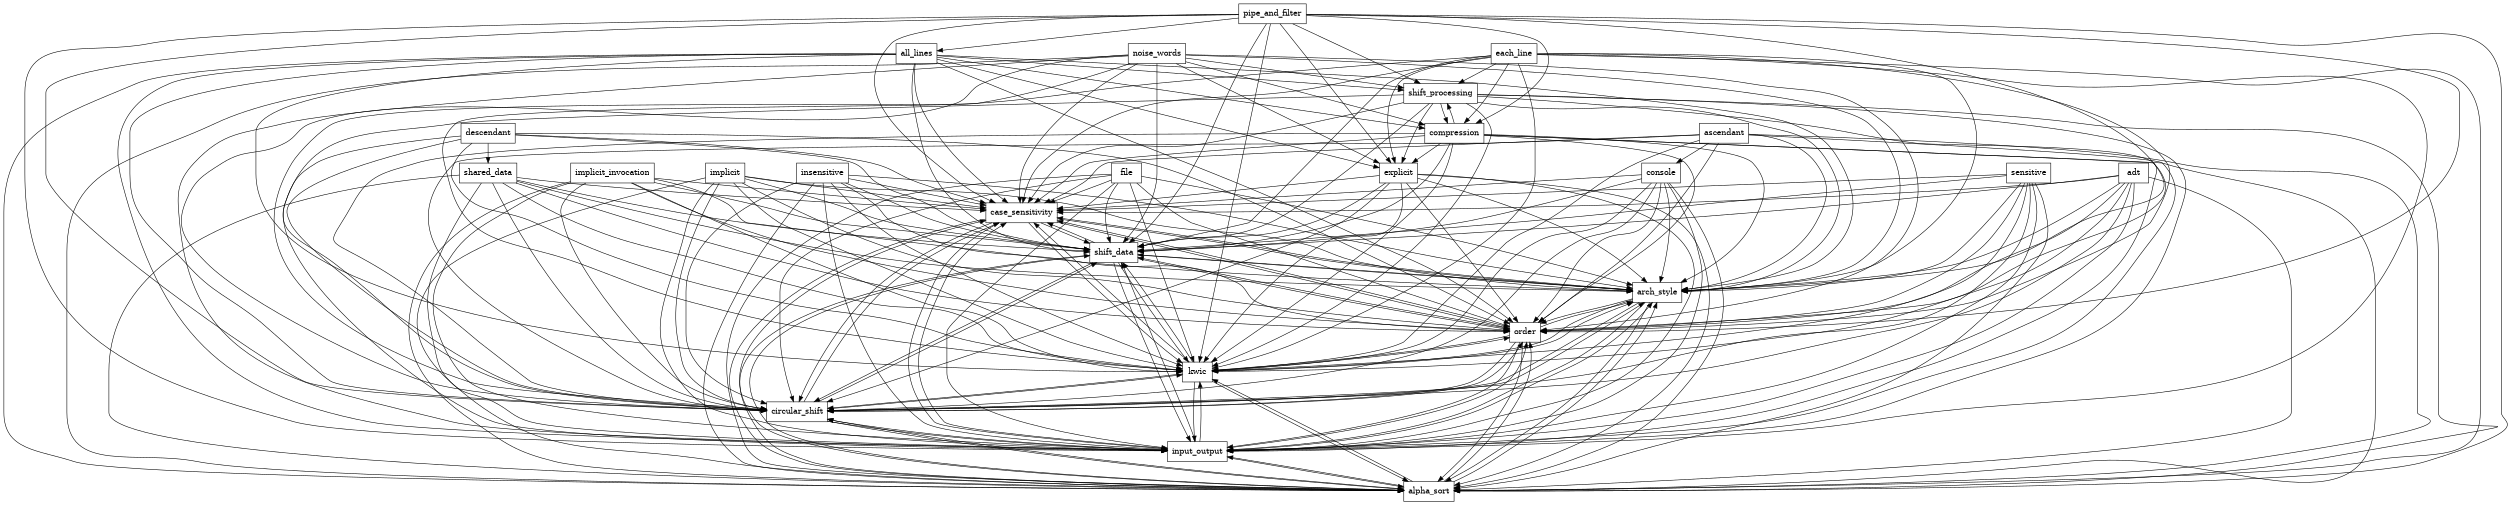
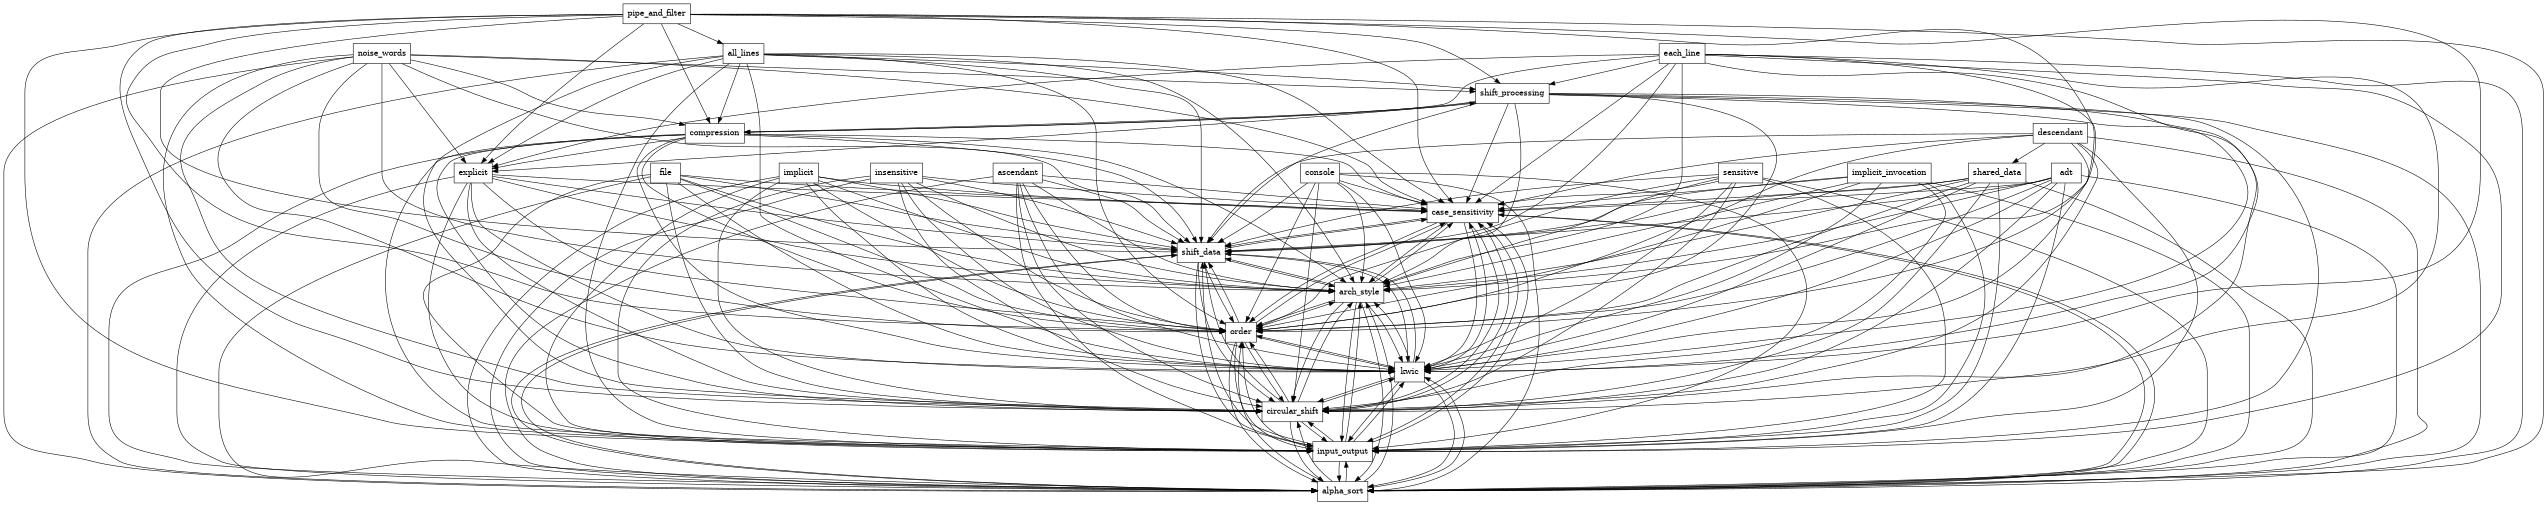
(1695, 152) -> (1105, 196)
none -> (2334, 461)
